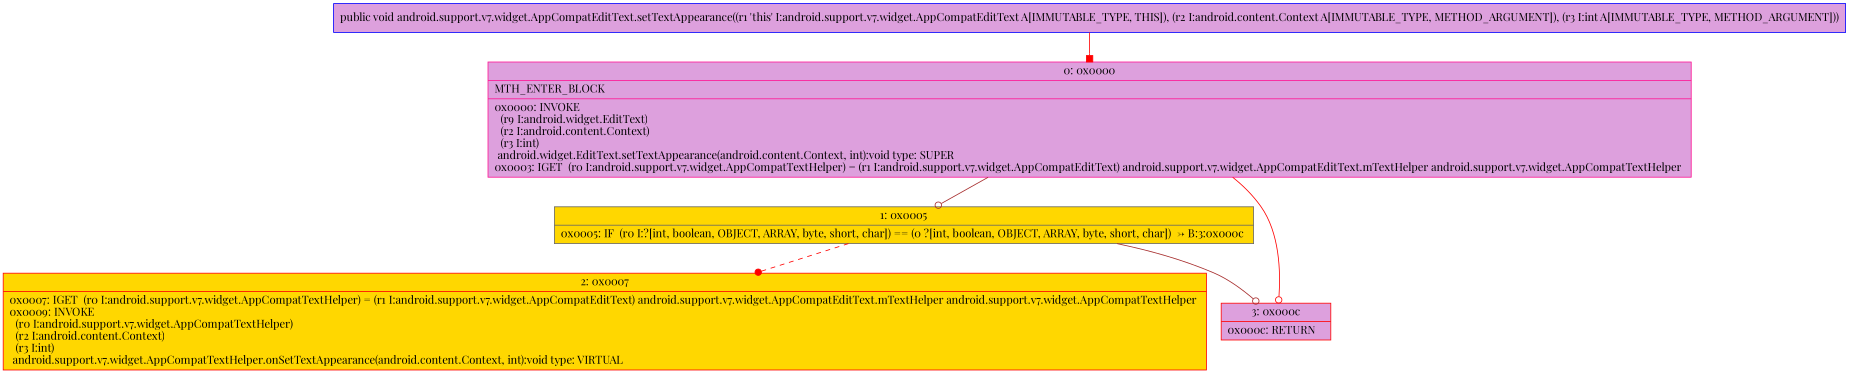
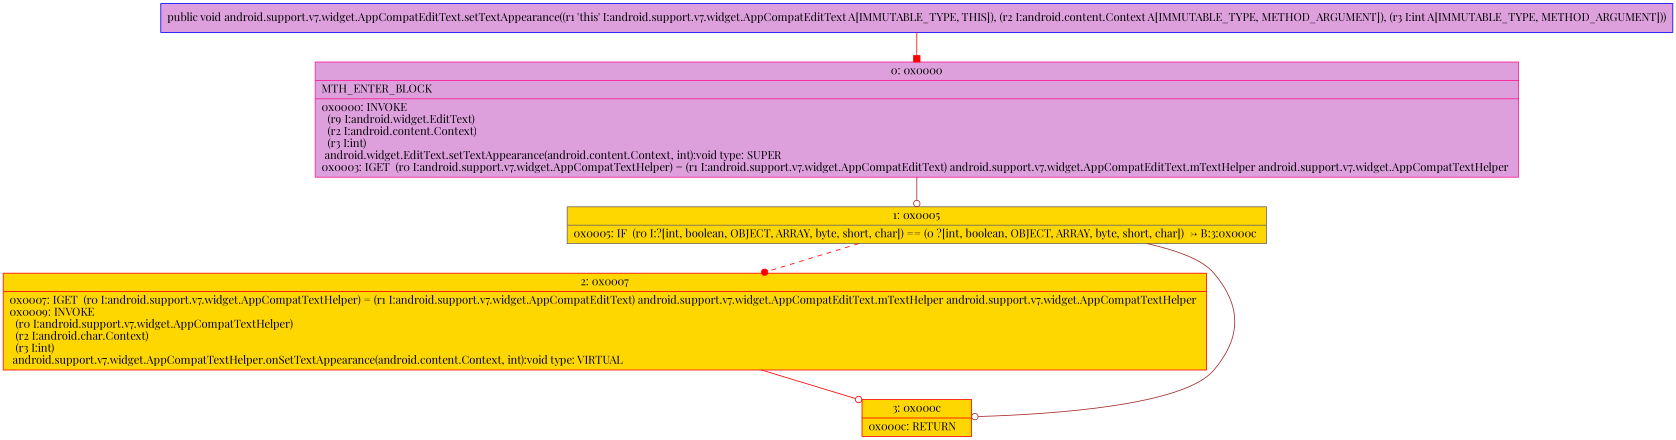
(1272, 230) -> (808, 384)
(1276, 322) -> (917, 418)
(87, 336) -> (79, 336)
